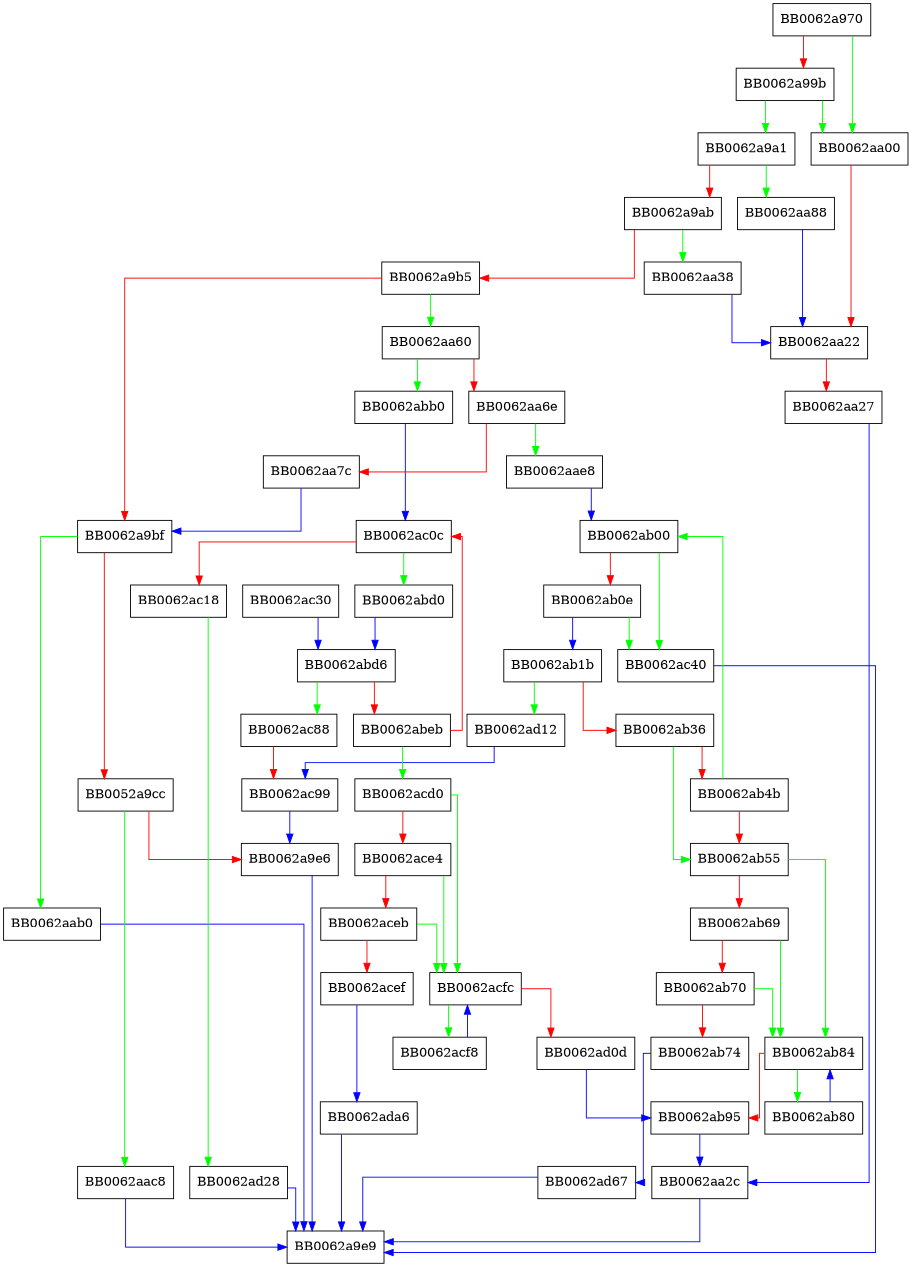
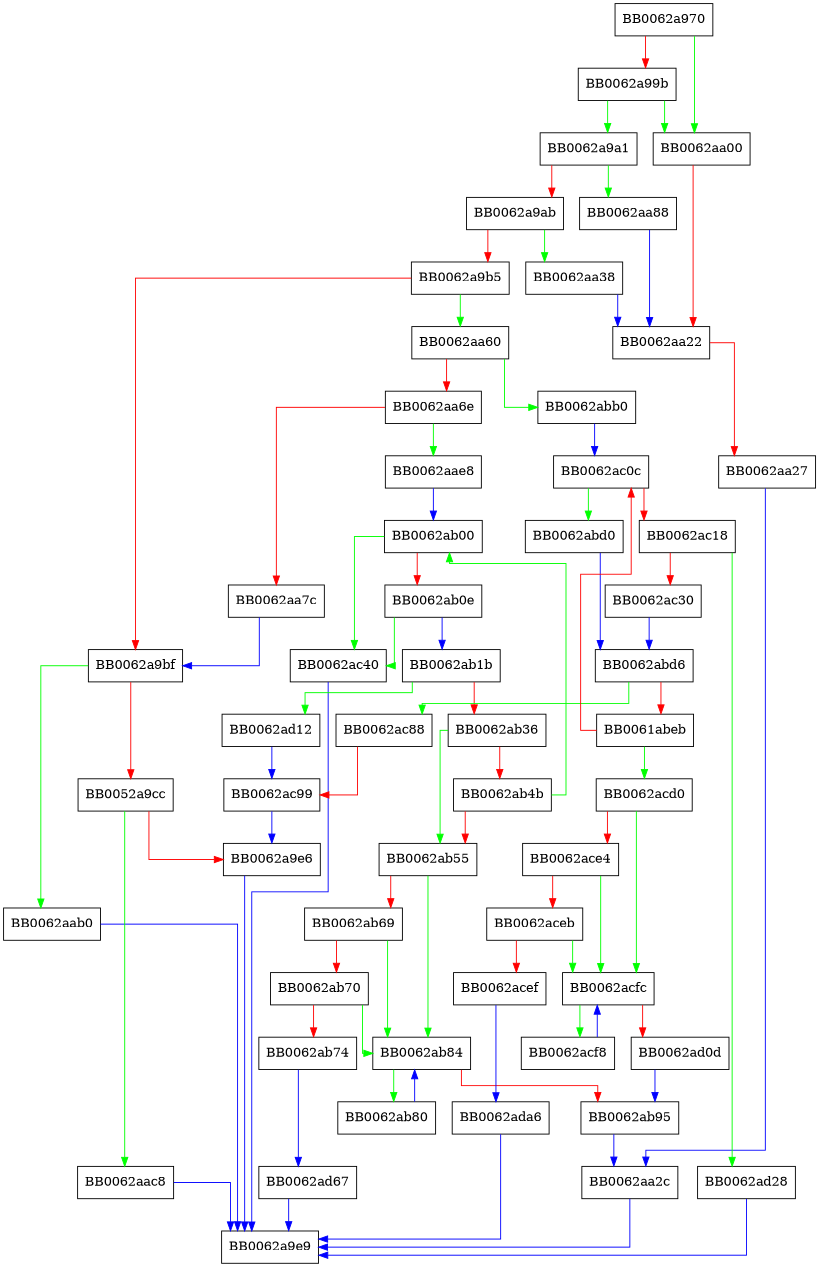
none -> (670, 564)
(402, 730) -> (645, 730)
